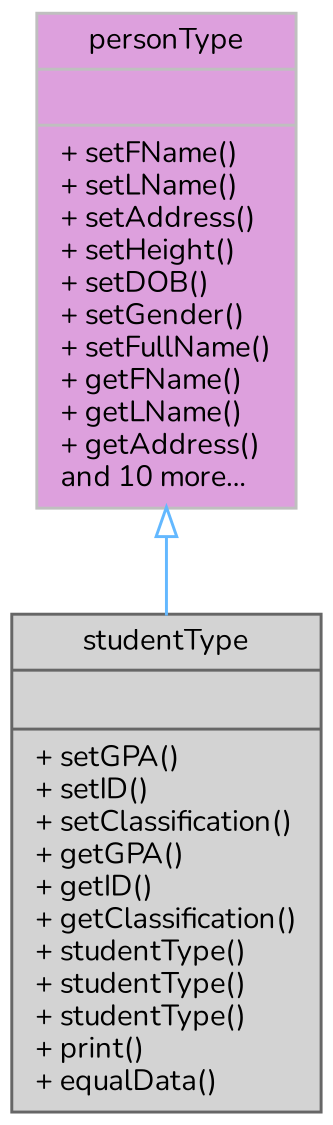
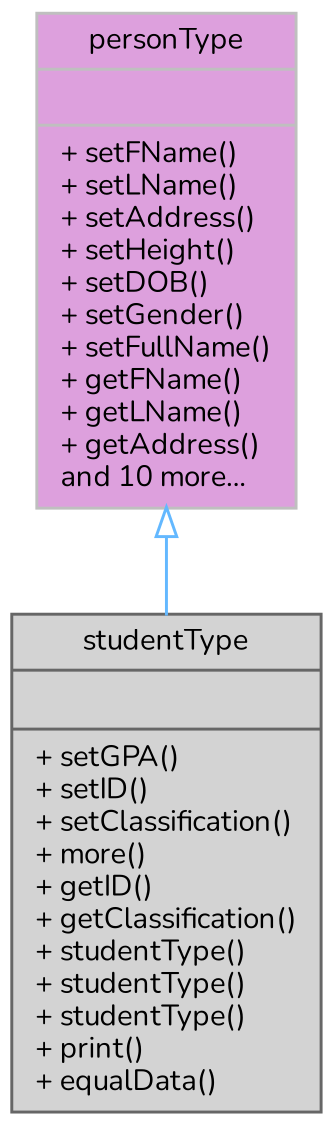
(110, 854) -> (91, 854)
